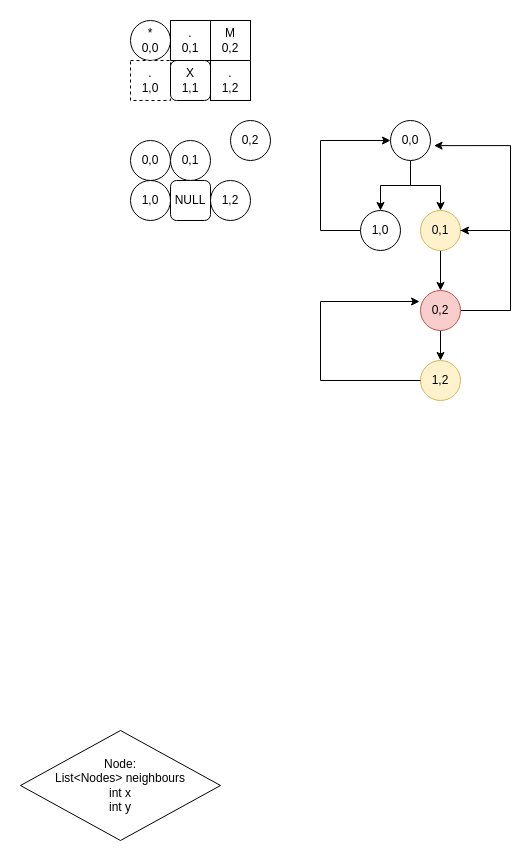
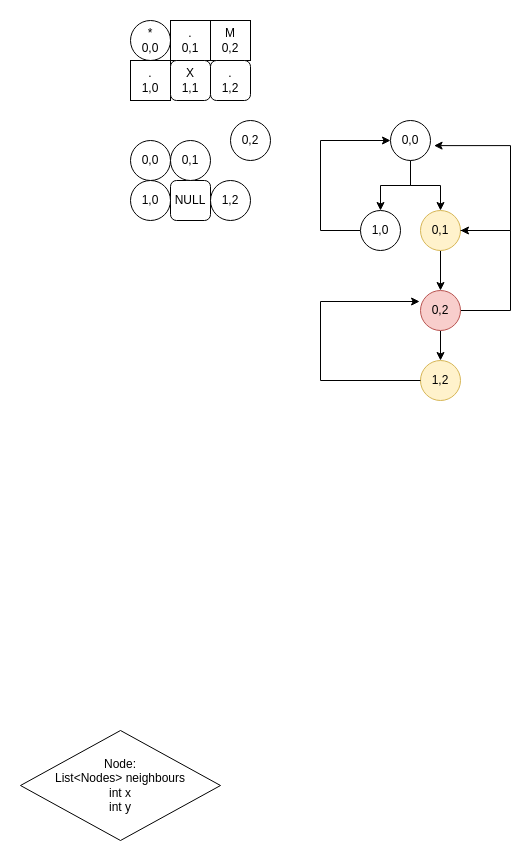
(151, 81) -> (151, 81)
(231, 81) -> (231, 81)
